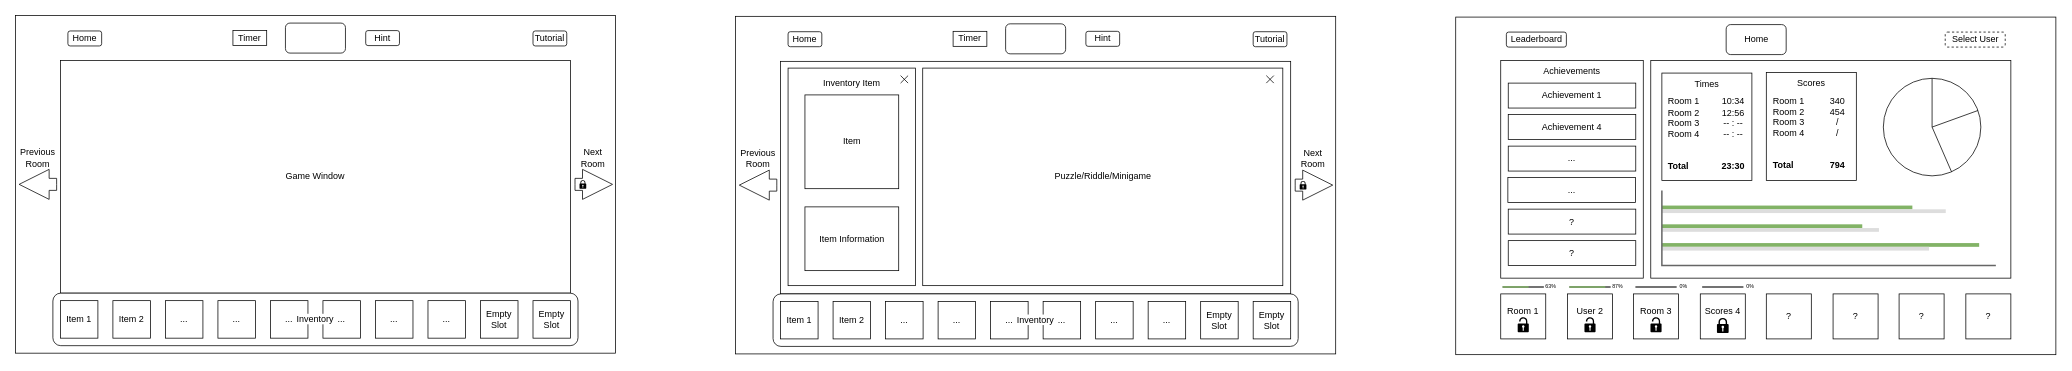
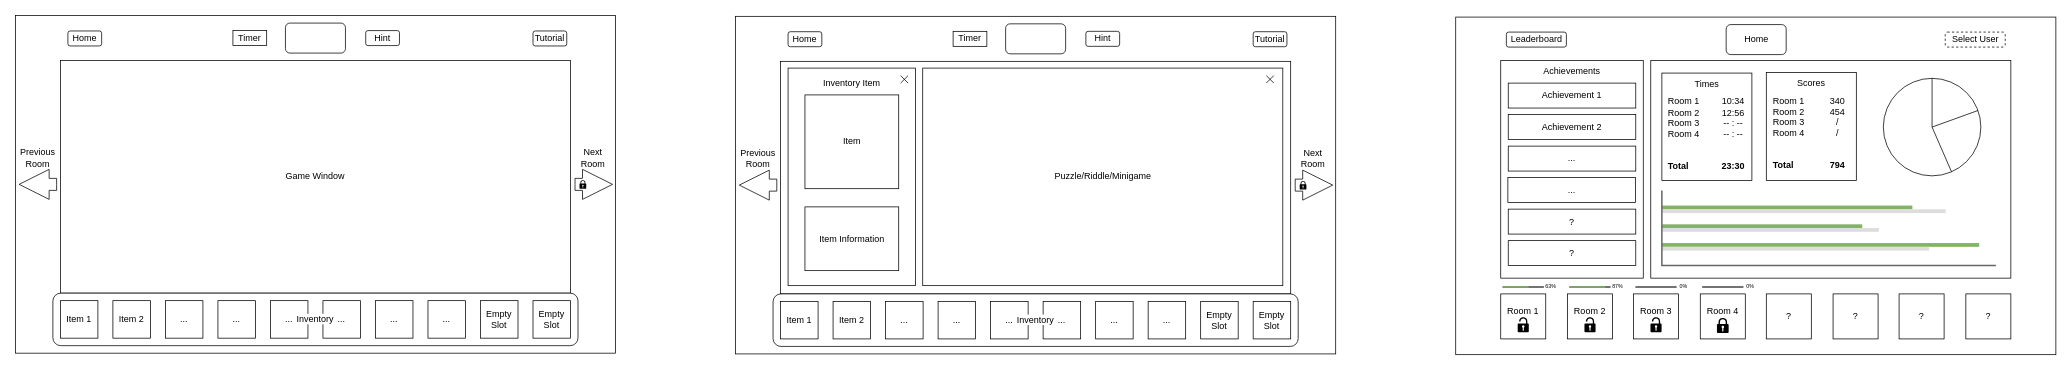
(1572, 127) -> (1572, 127)
(1590, 316) -> (1590, 316)
(1722, 316) -> (1722, 316)
